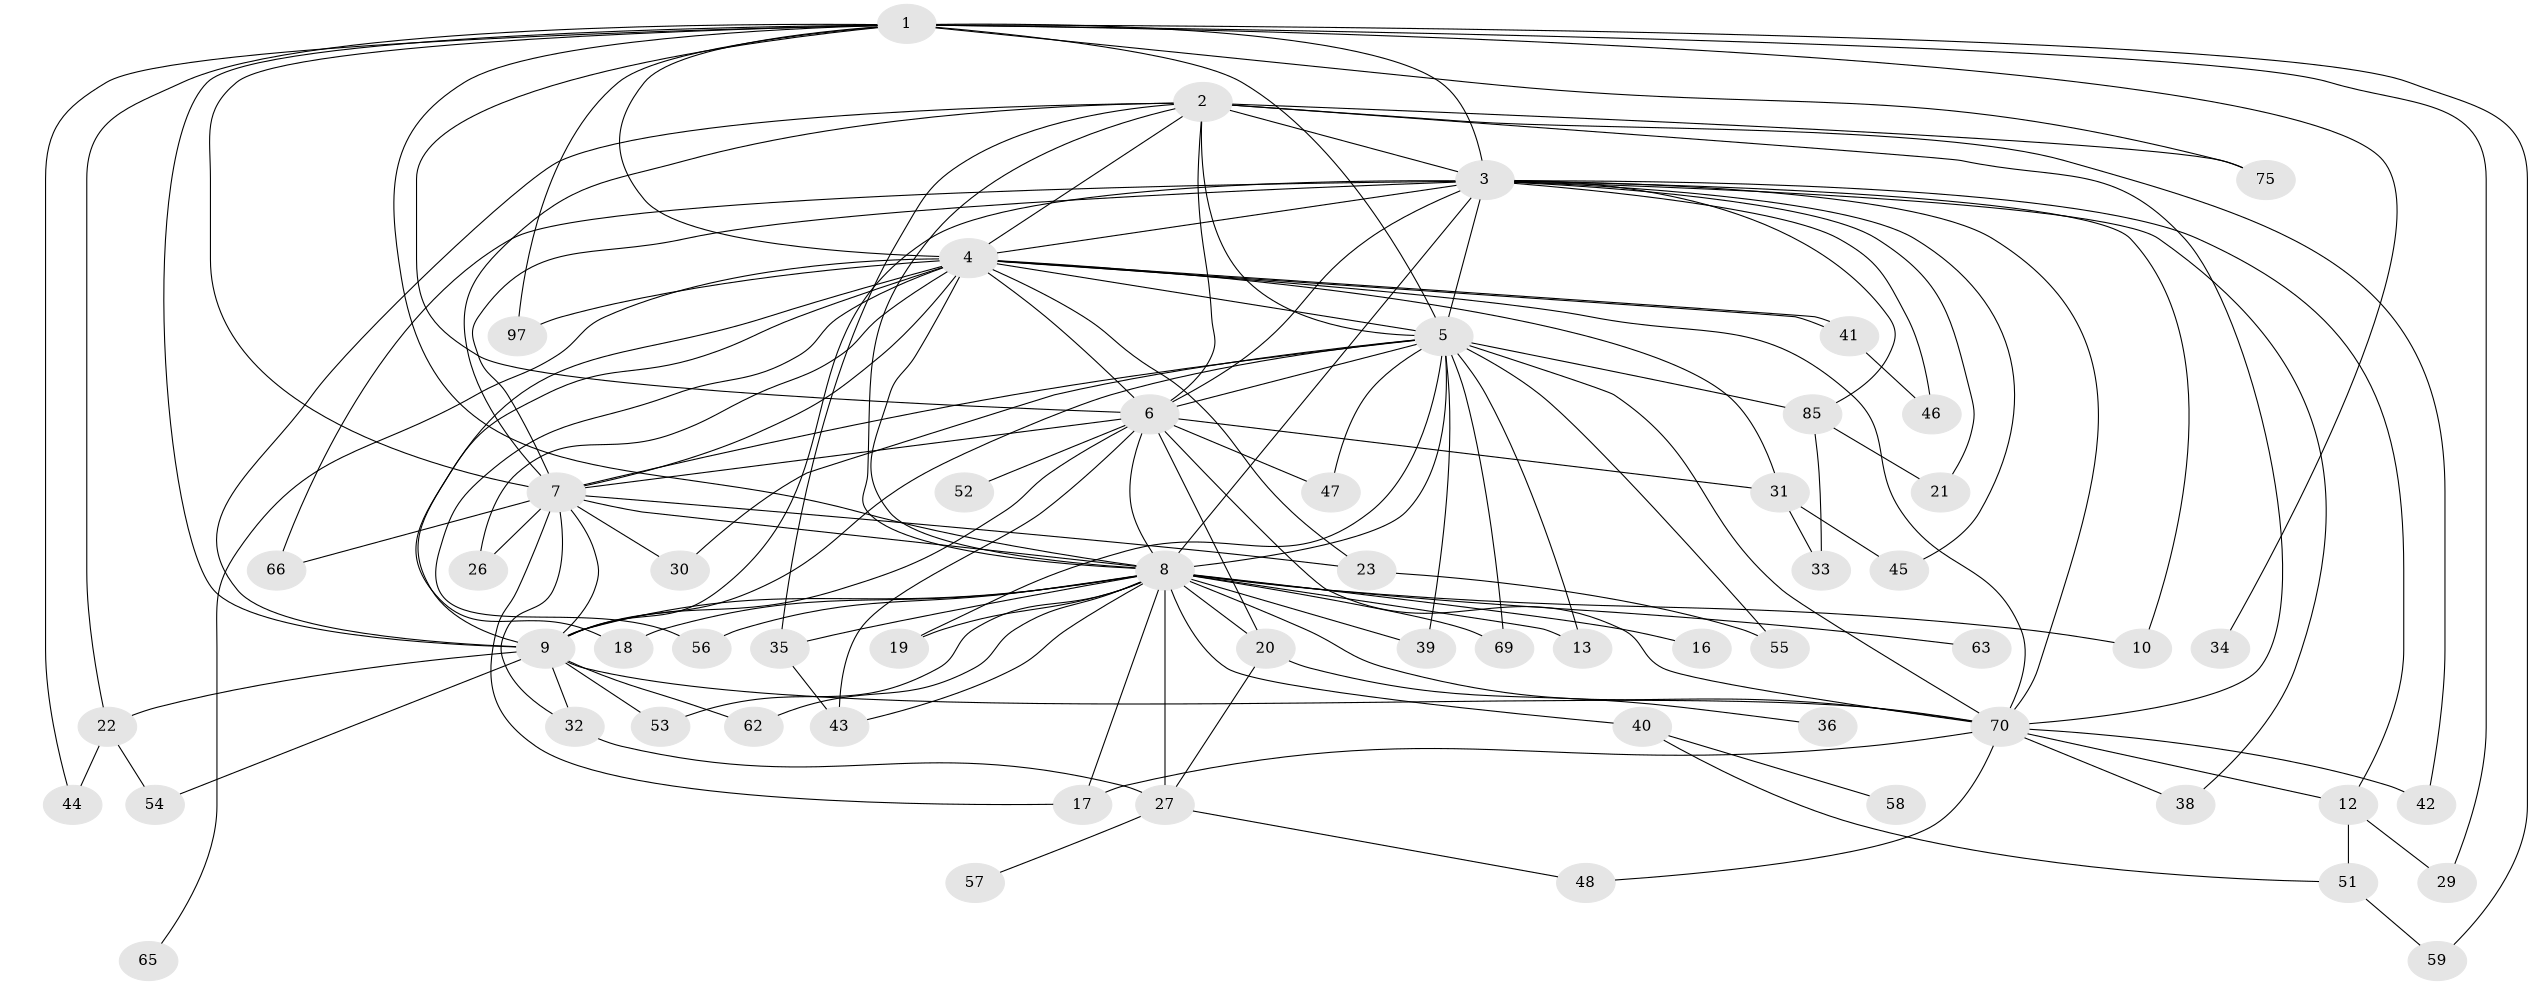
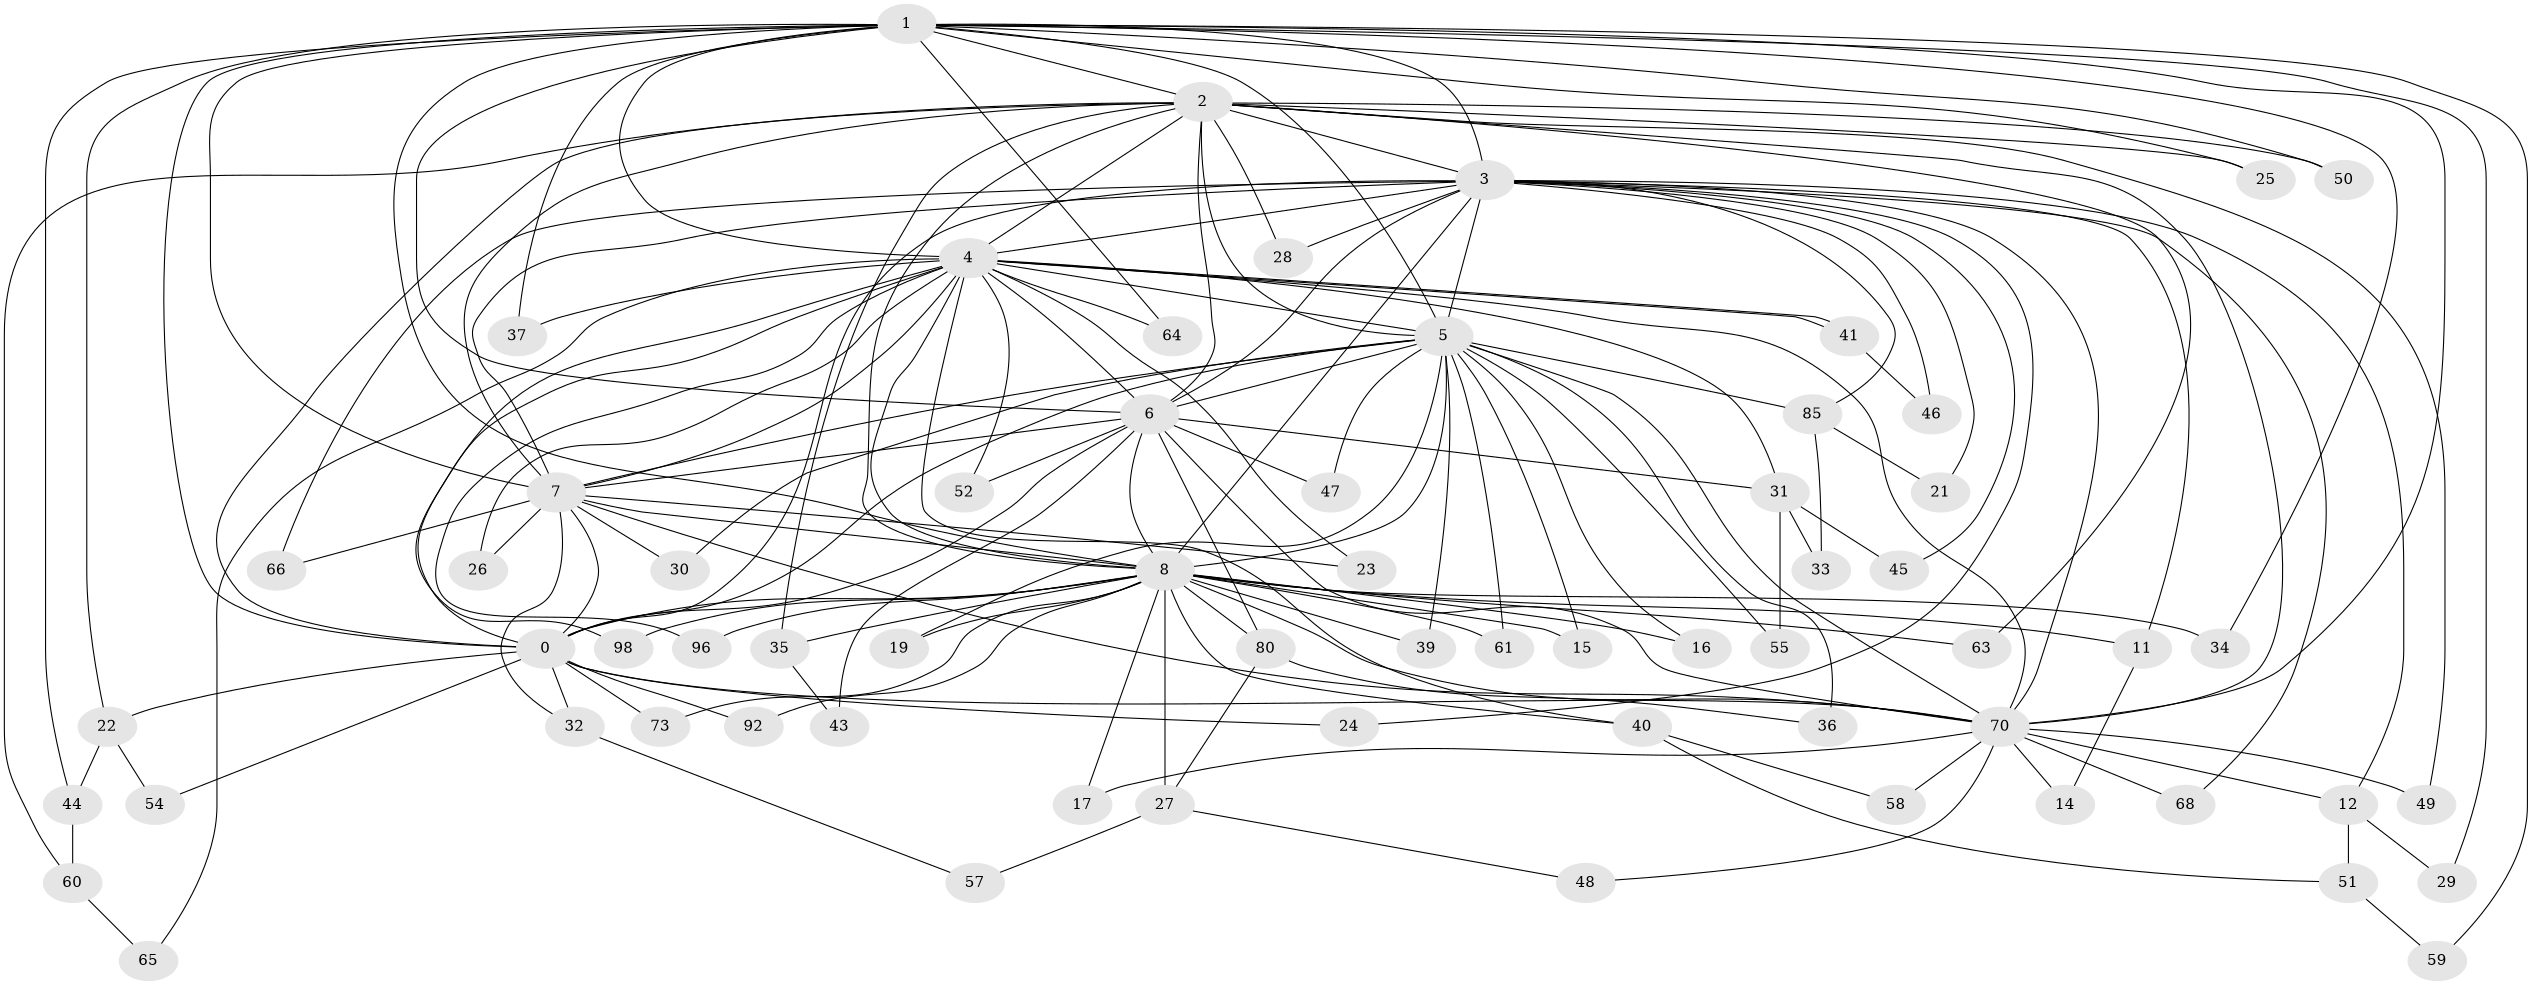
none -> (1055, 63)
none -> (2116, 69)
none -> (1931, 176)
(2266, 180) -> (2266, 180)
none -> (2344, 180)
none -> (1283, 258)
(517, 336) -> (517, 336)
none -> (1173, 336)
none -> (1007, 375)
none -> (1567, 497)
none -> (1677, 510)
(1579, 594) -> (1780, 571)
none -> (1315, 625)
(546, 649) -> (546, 649)
(624, 649) -> (624, 649)
(702, 649) -> (702, 649)
(1266, 649) -> (1266, 649)
(1505, 649) -> (1505, 649)
(1583, 649) -> (1583, 649)
(2142, 649) -> (2142, 649)
(1014, 669) -> (1697, 598)
(661, 727) -> (661, 727)
(754, 727) -> (754, 727)
none -> (1349, 727)
(870, 765) -> (775, 805)
none -> (1948, 766)
(660, 784) -> (1302, 679)
none -> (2065, 805)
(2186, 805) -> (2186, 805)
(2427, 805) -> (2427, 805)
none -> (73, 883)
